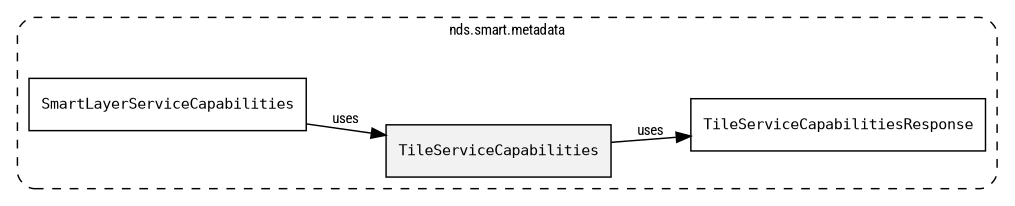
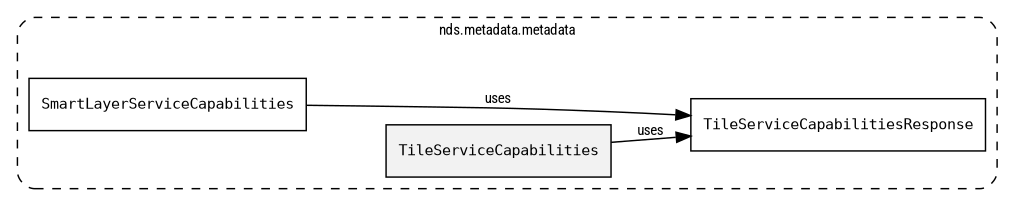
(507, 31) -> (507, 31)
(339, 129) -> (491, 108)
